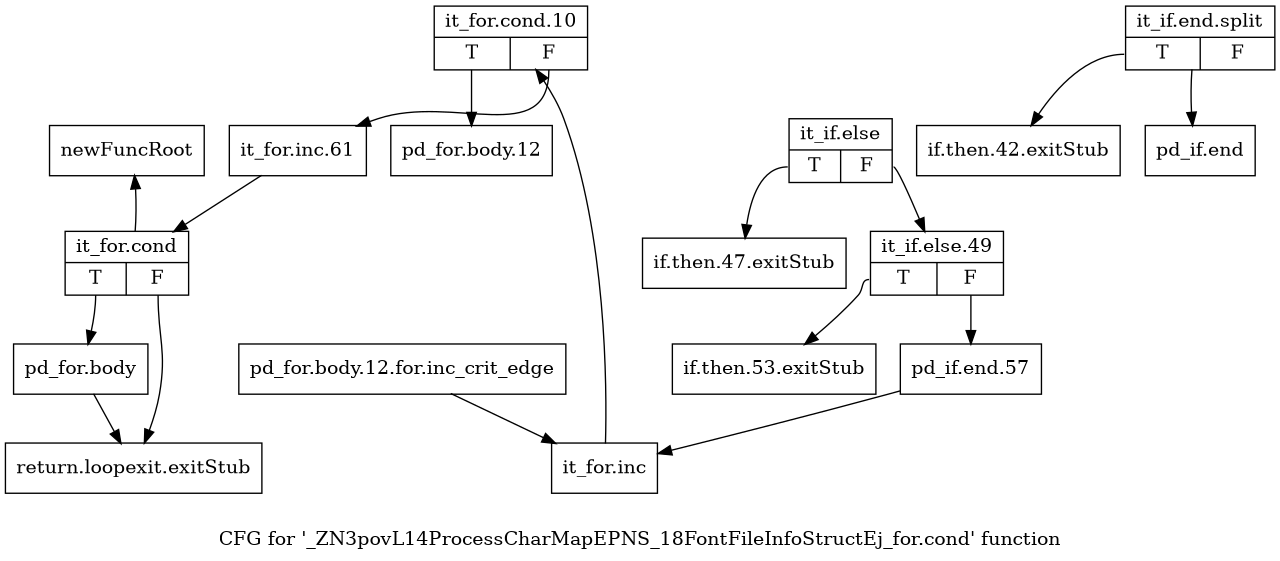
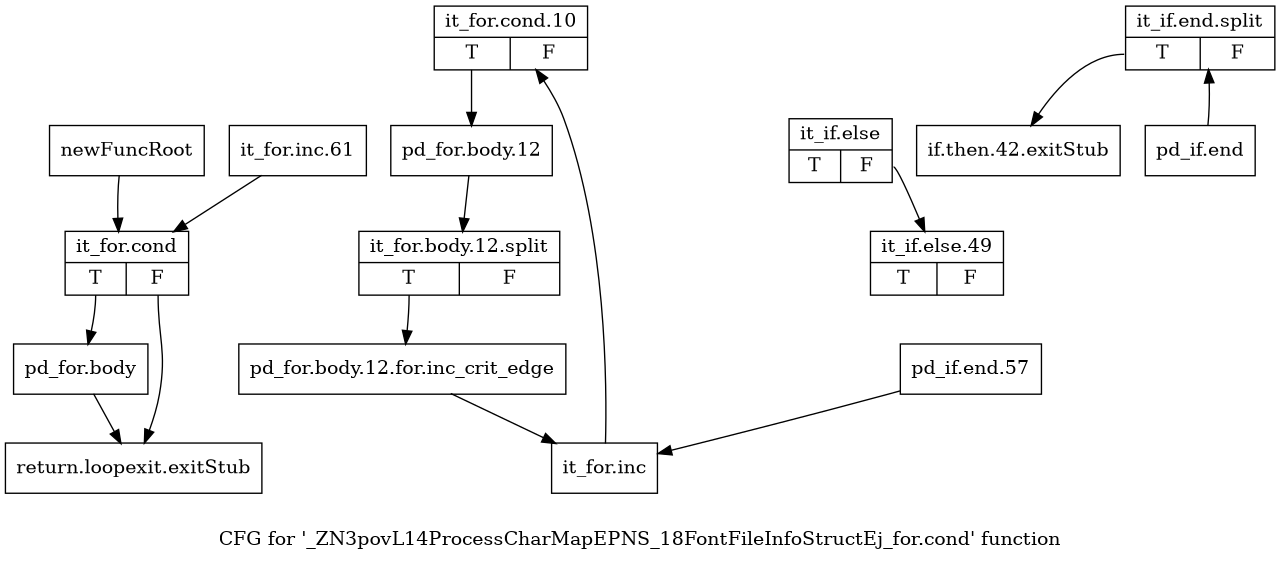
(1191, 91) -> (1209, 104)
(483, 114) -> none
(136, 210) -> (118, 197)
none -> (459, 263)
(744, 263) -> none
(971, 313) -> none
(774, 369) -> none
